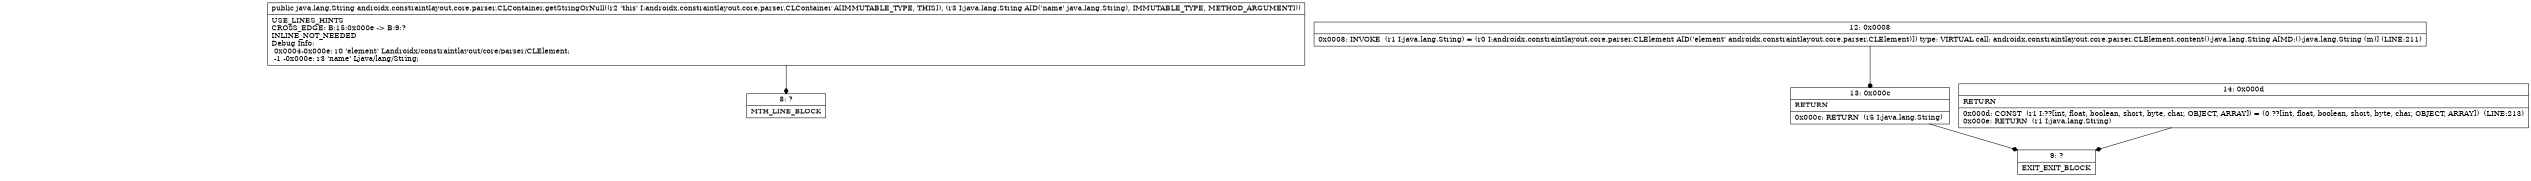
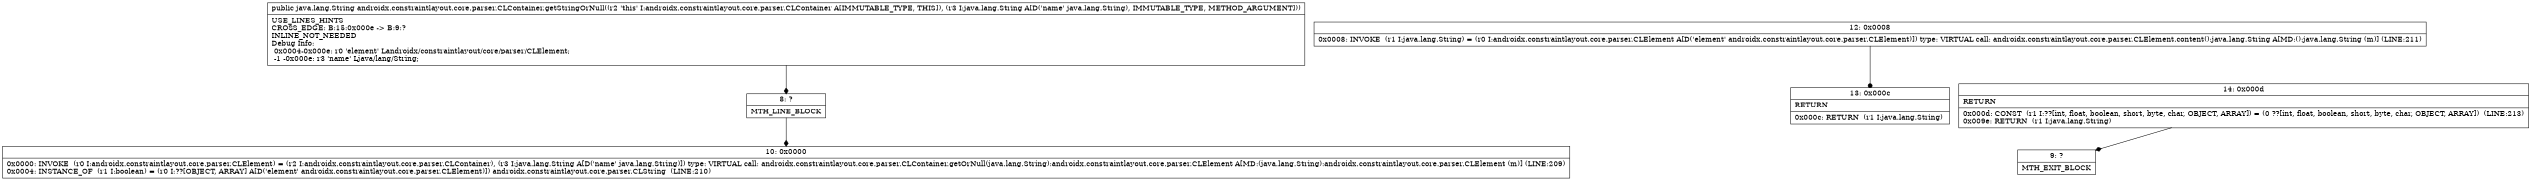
(1870, 118) -> (1870, 118)
(2038, 121) -> (2038, 121)
(1970, 136) -> none
none -> (786, 162)
(2056, 168) -> (2057, 168)
